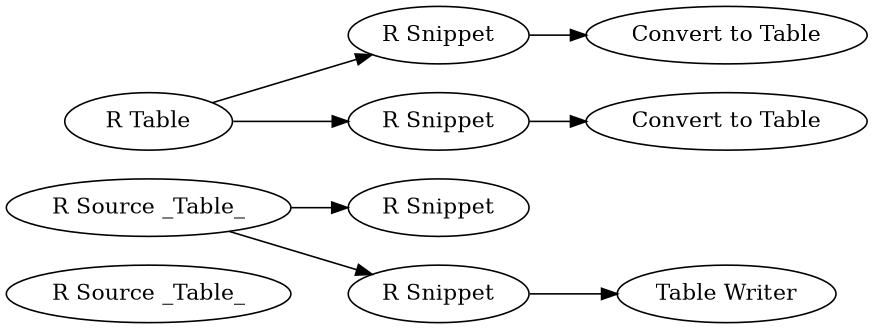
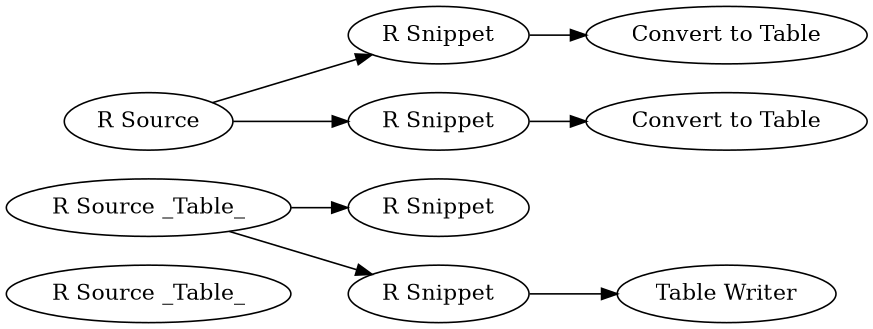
(149, 121) -> (149, 121)
